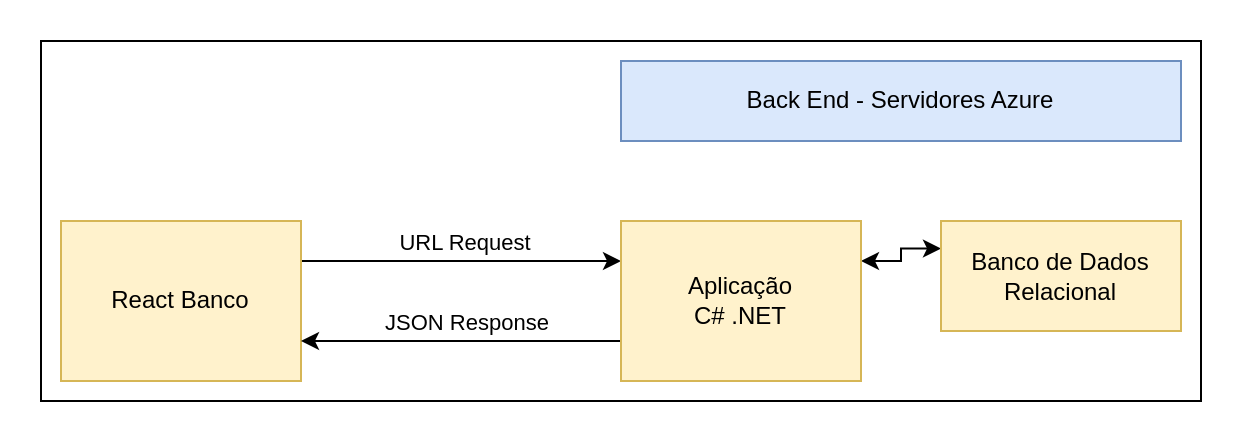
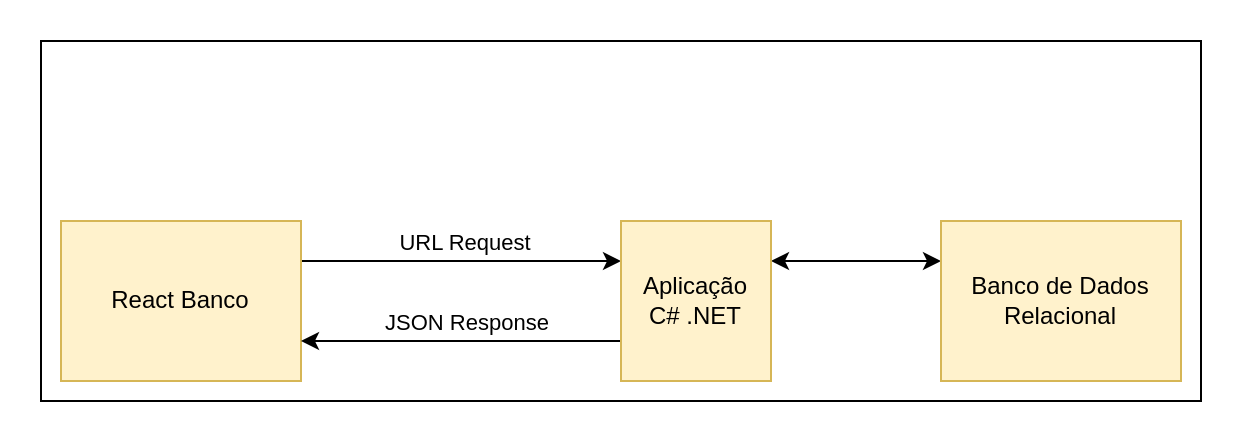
(901, 101) -> none
(1061, 276) -> (1061, 301)
(741, 301) -> (696, 301)
